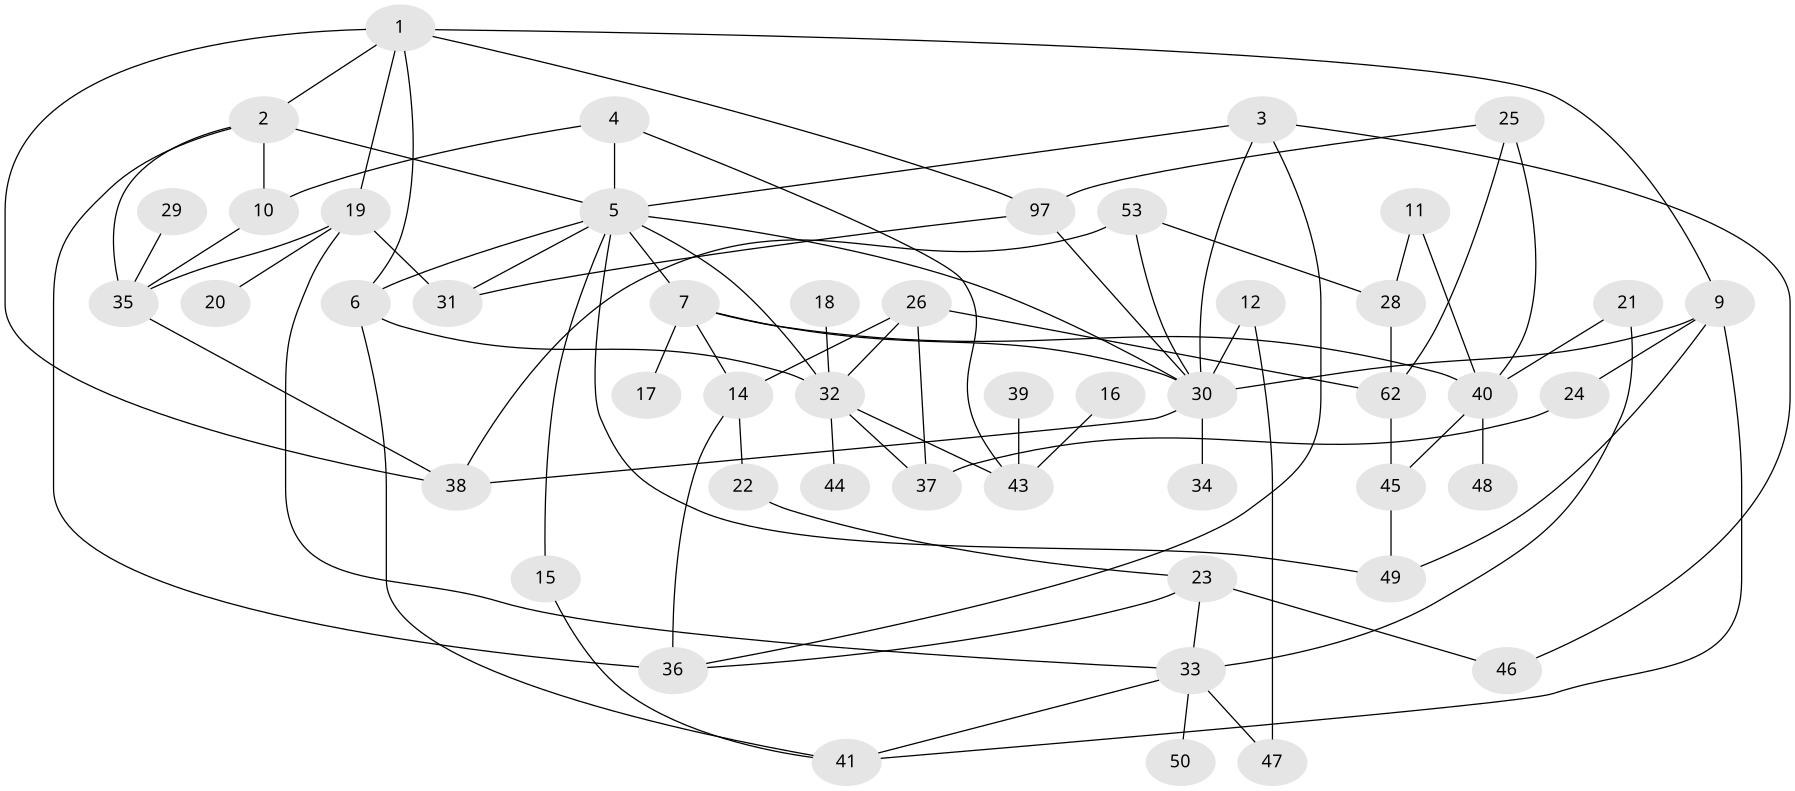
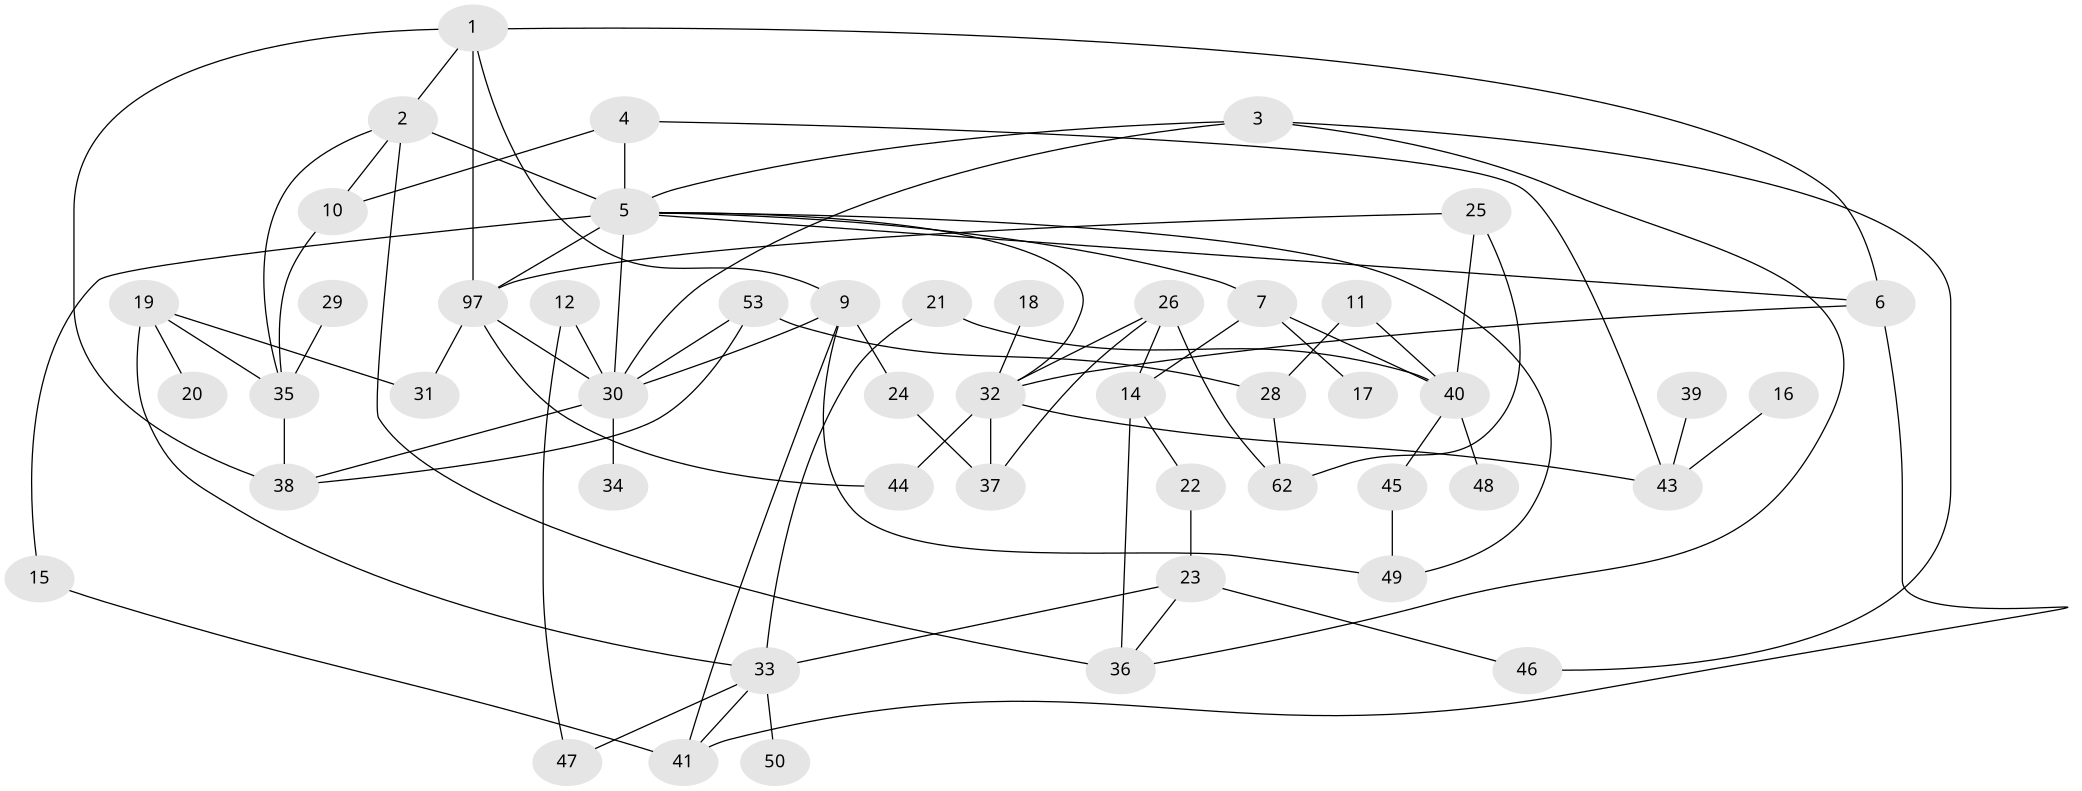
(378, 120) -> none
(531, 258) -> (549, 258)
(1040, 348) -> none
(1391, 433) -> none
none -> (651, 454)
